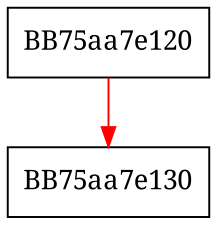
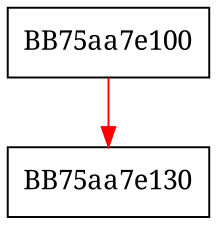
(108, 43) -> (108, 43)
